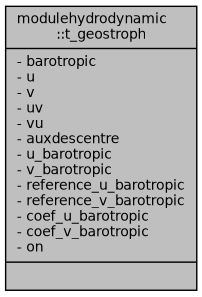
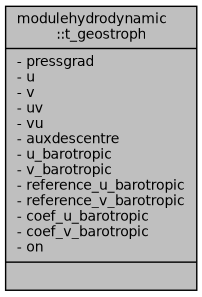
(57, 62) -> (56, 62)
